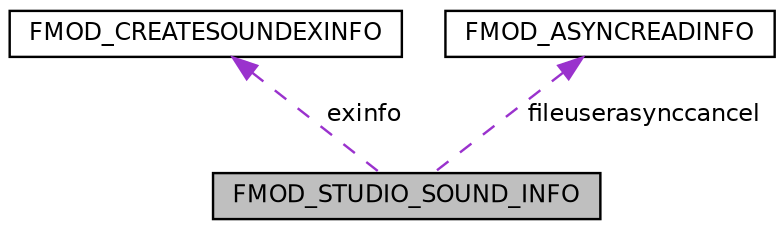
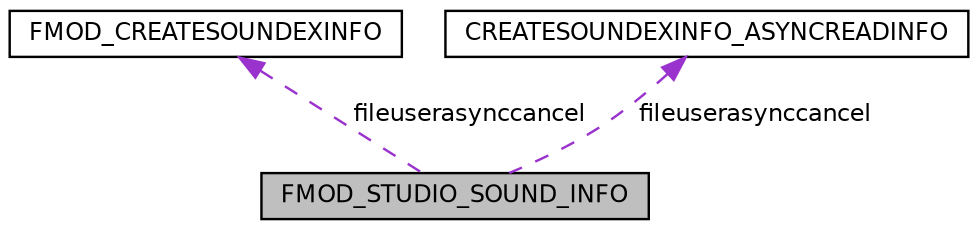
(610, 34) -> (707, 34)
(361, 115) -> (467, 115)
